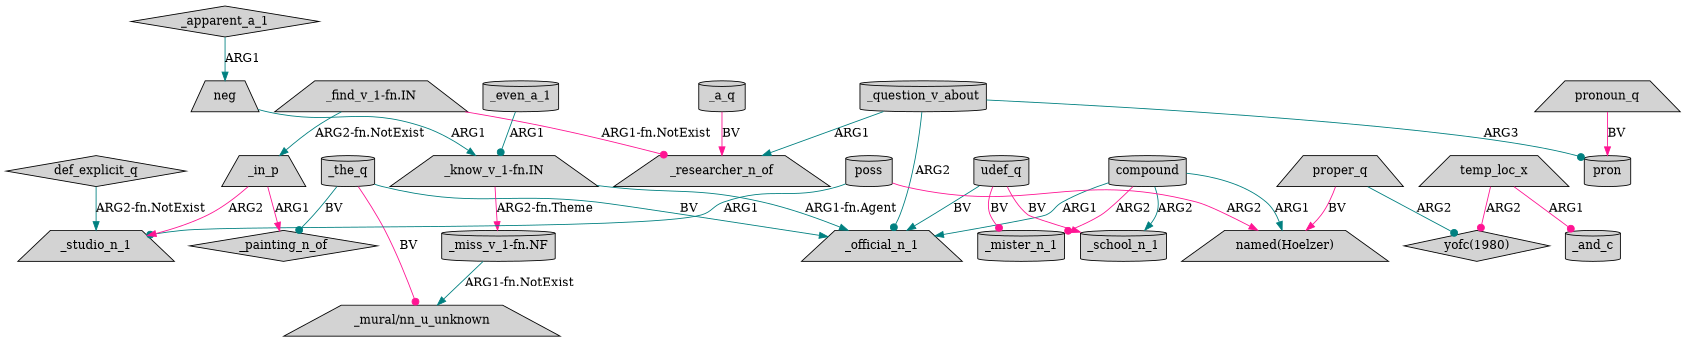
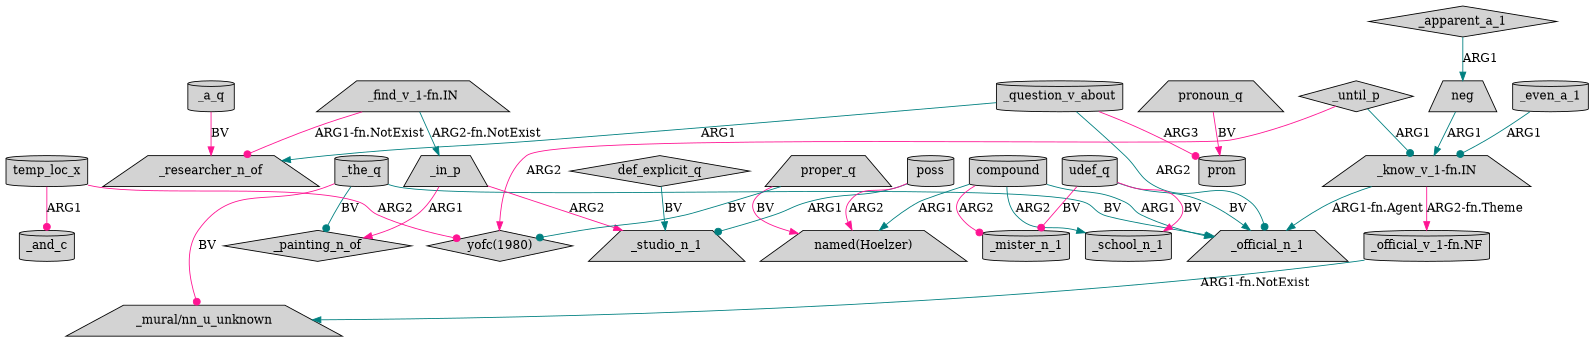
none -> (1356, 96)
(1283, 118) -> (1146, 131)
(1494, 171) -> (47, 171)
(151, 208) -> (673, 208)
(1434, 208) -> (737, 208)
(498, 246) -> (1427, 246)
